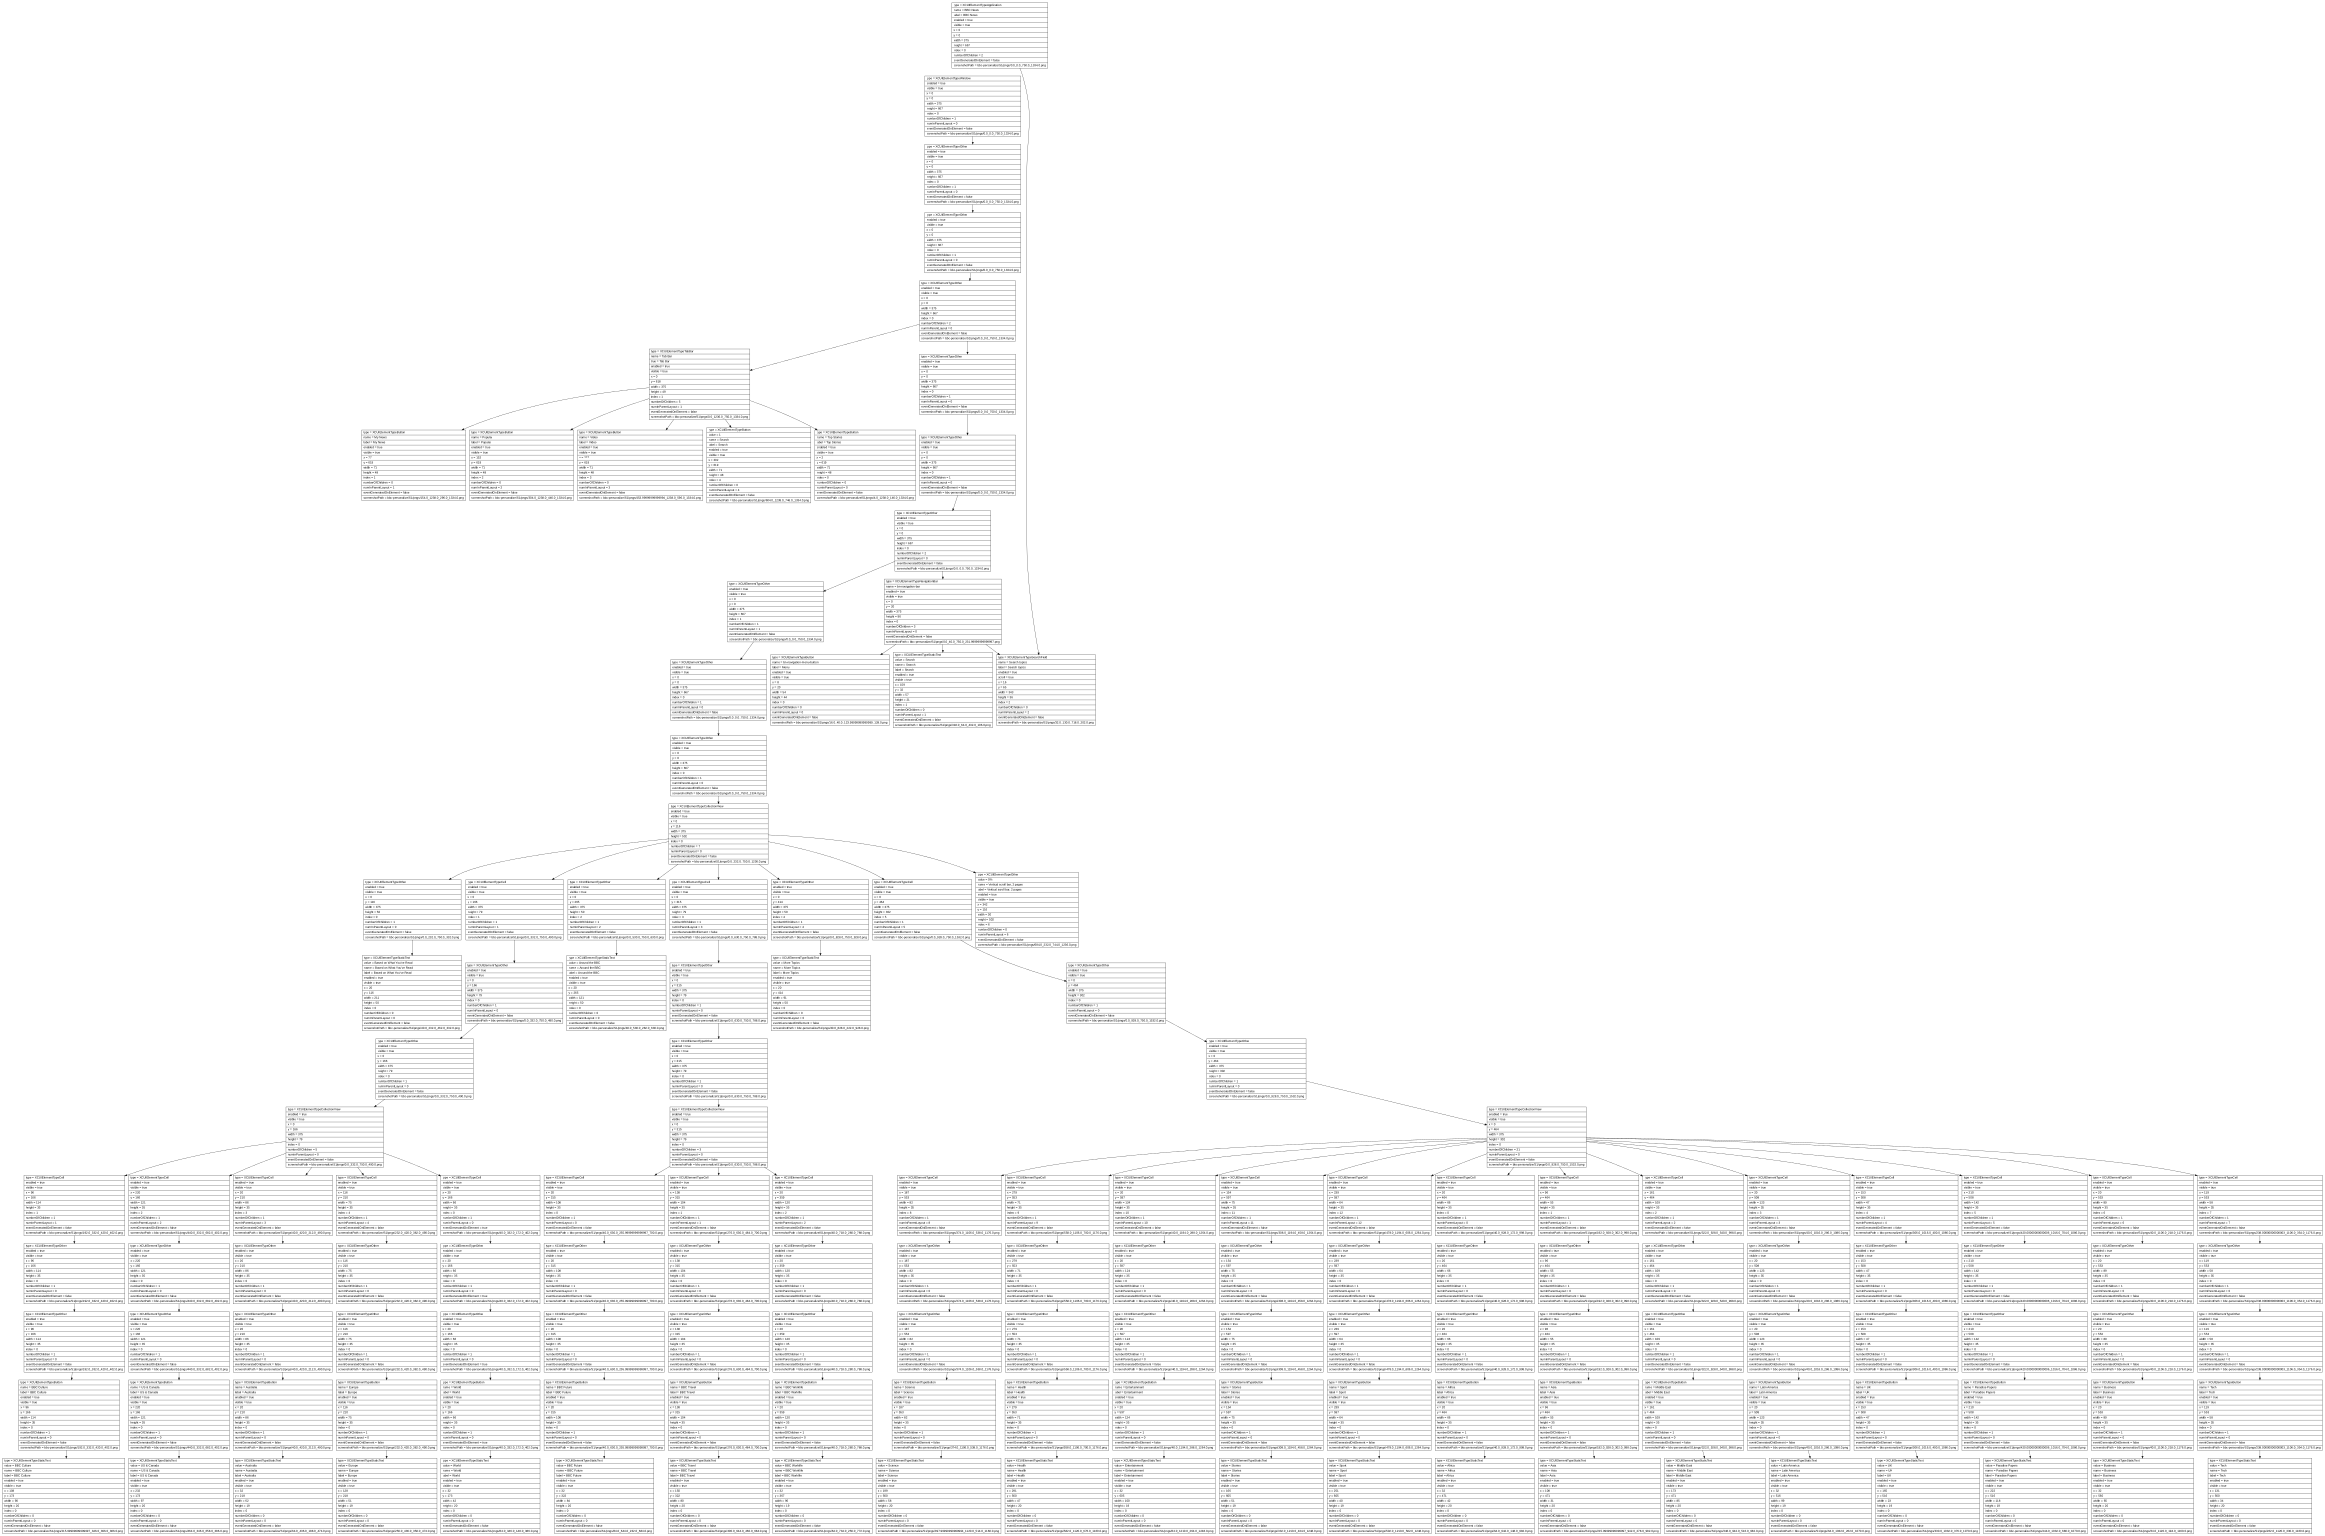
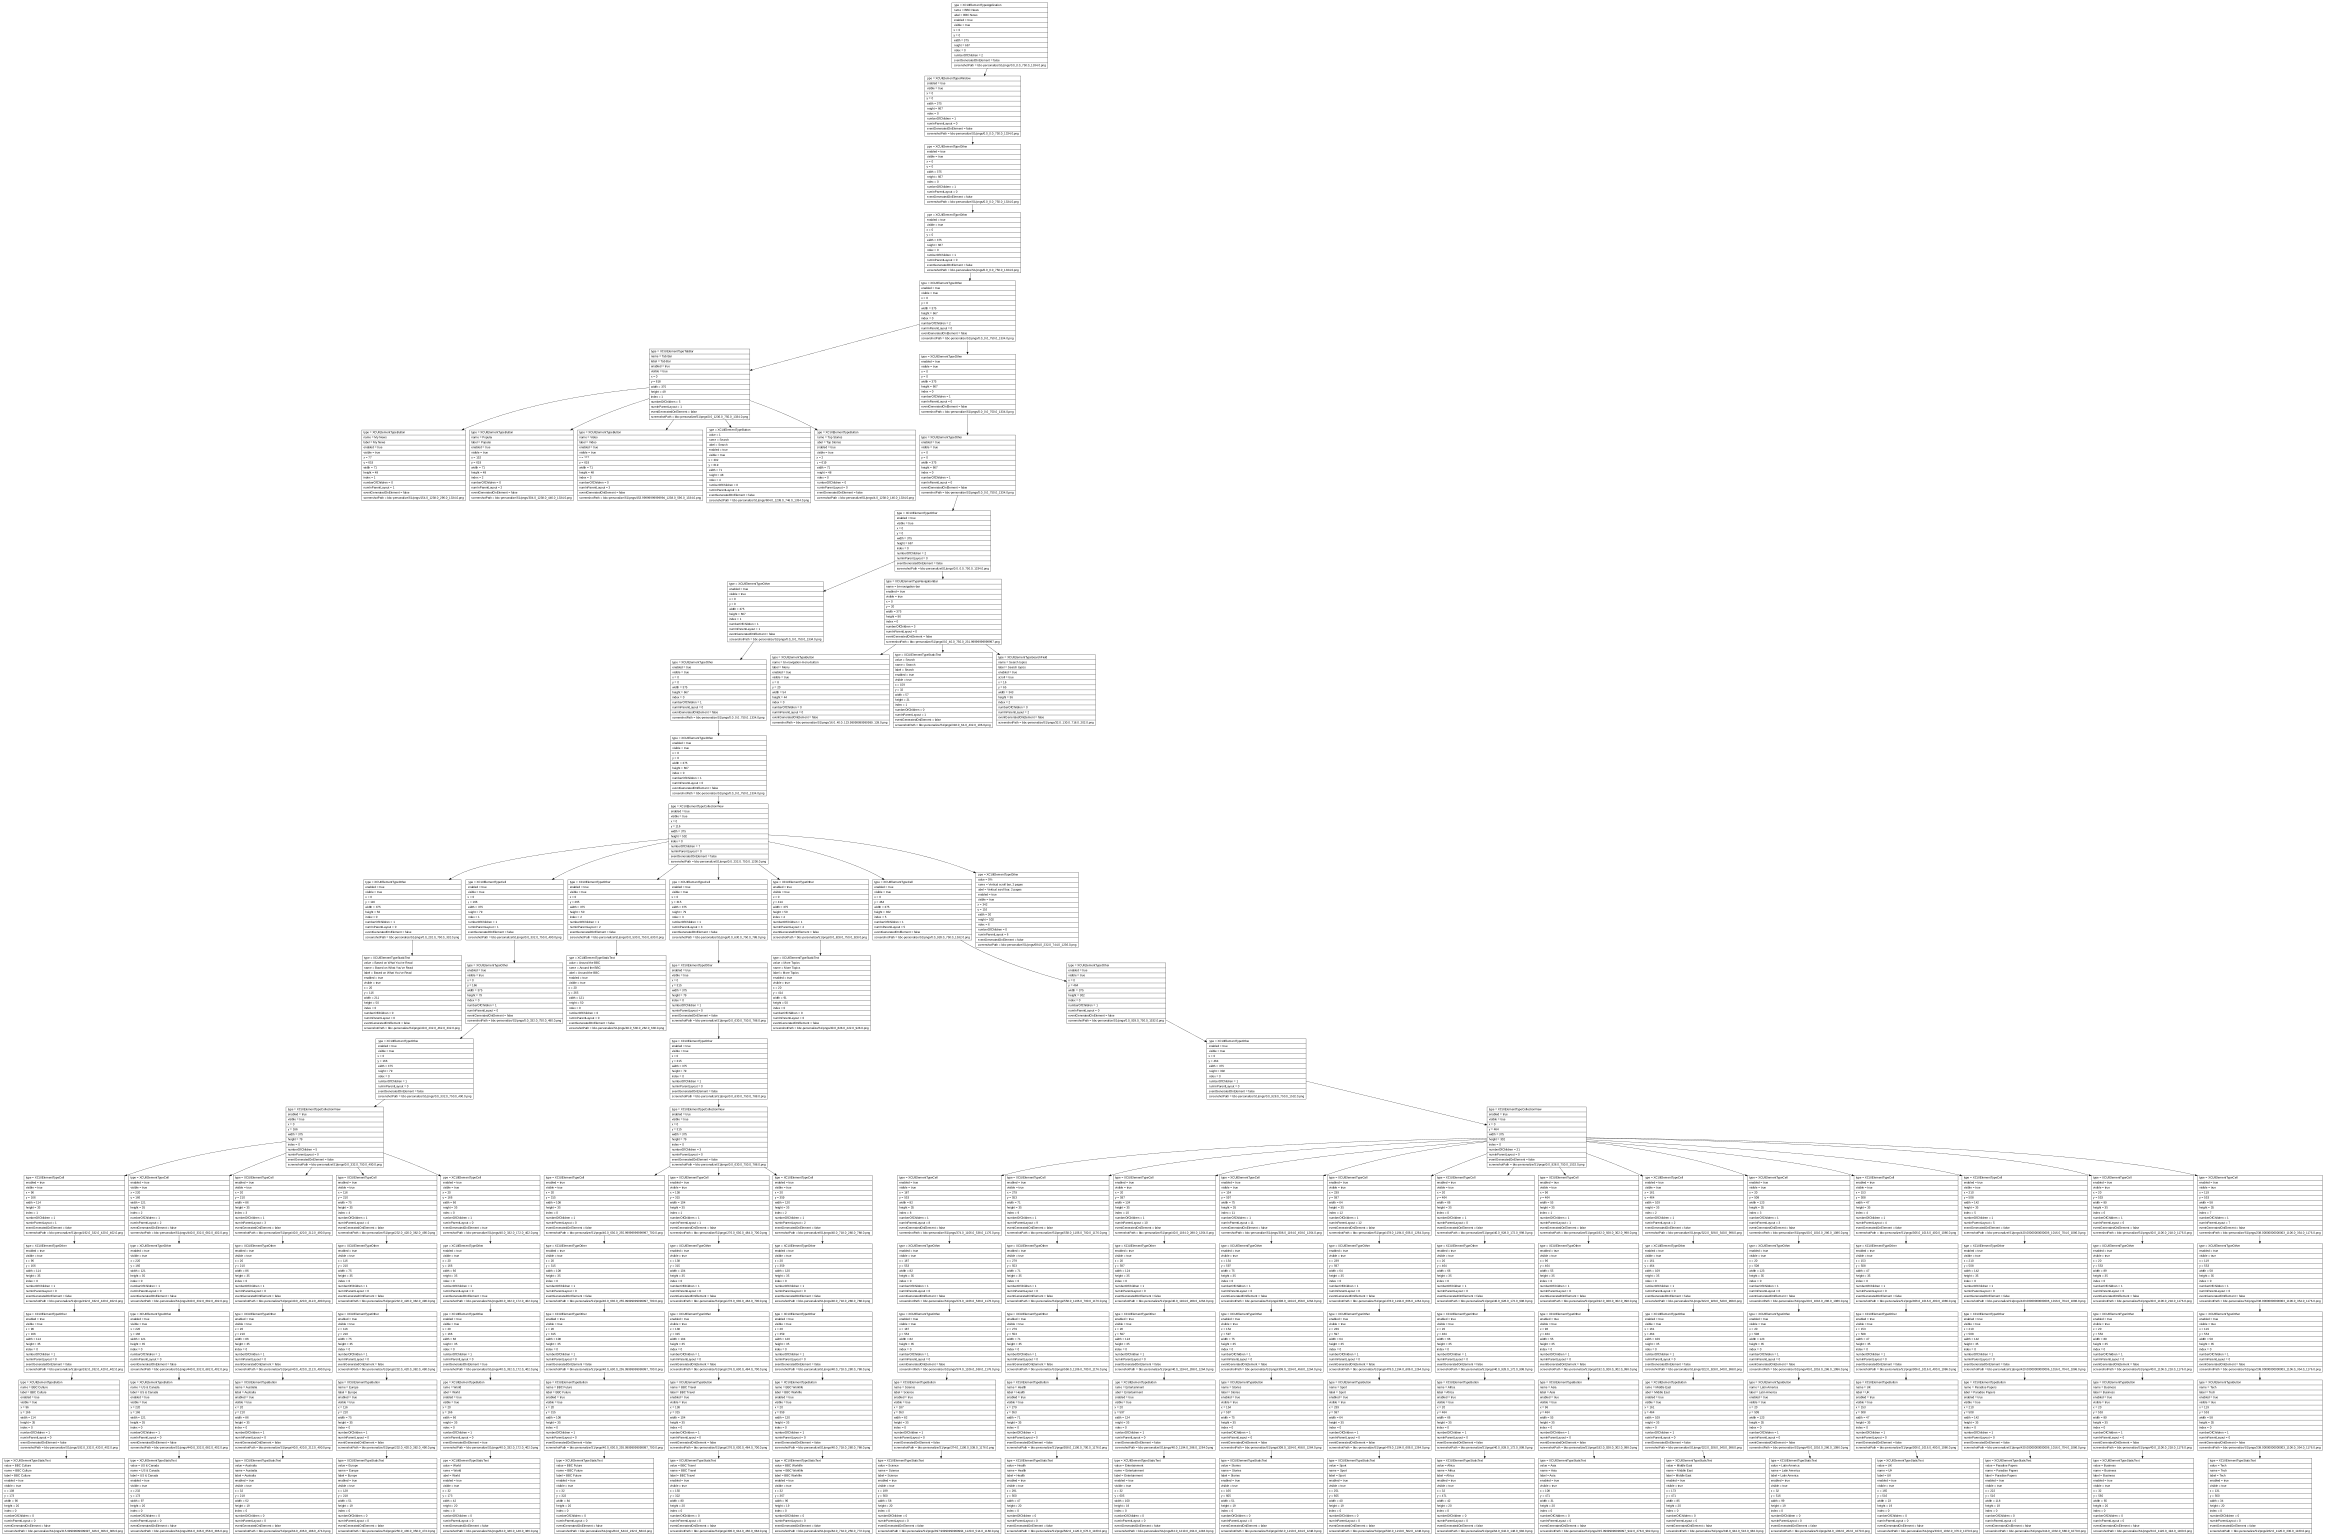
(1027, 360) -> (986, 71)
(660, 361) -> (661, 361)
